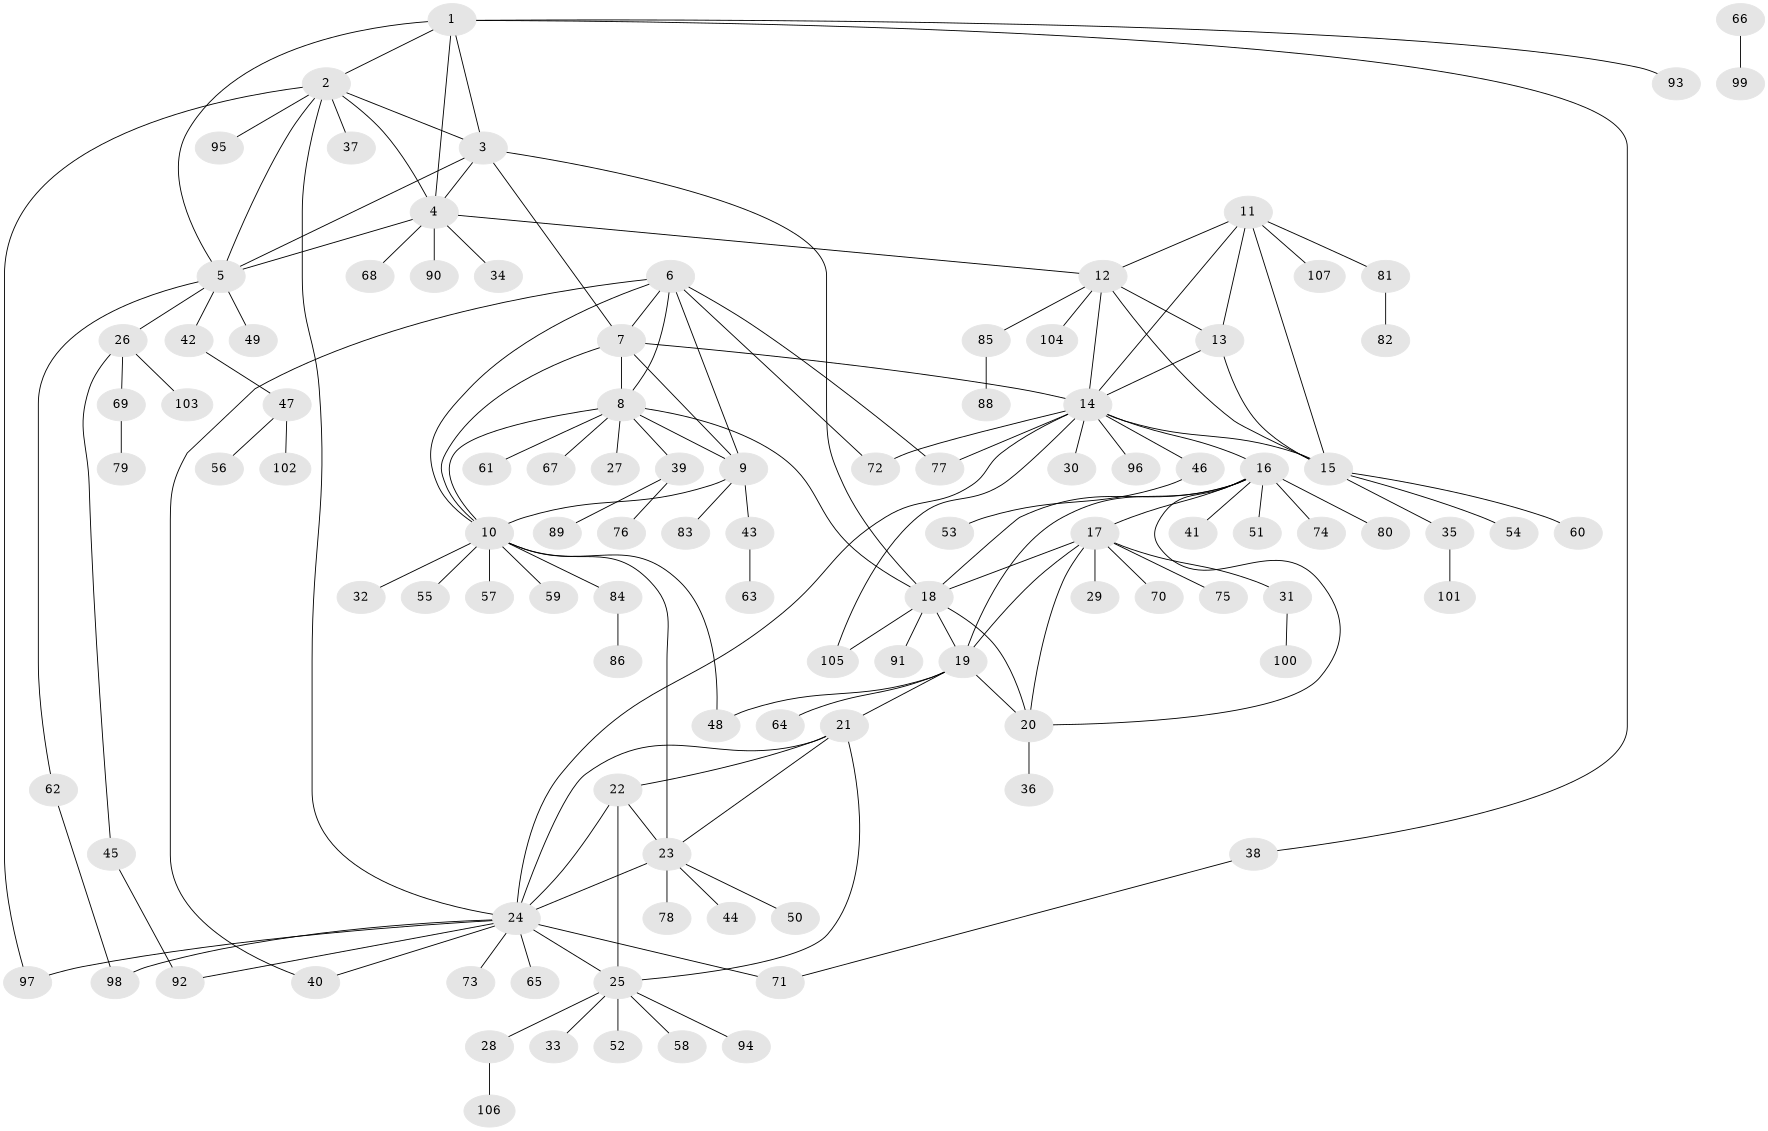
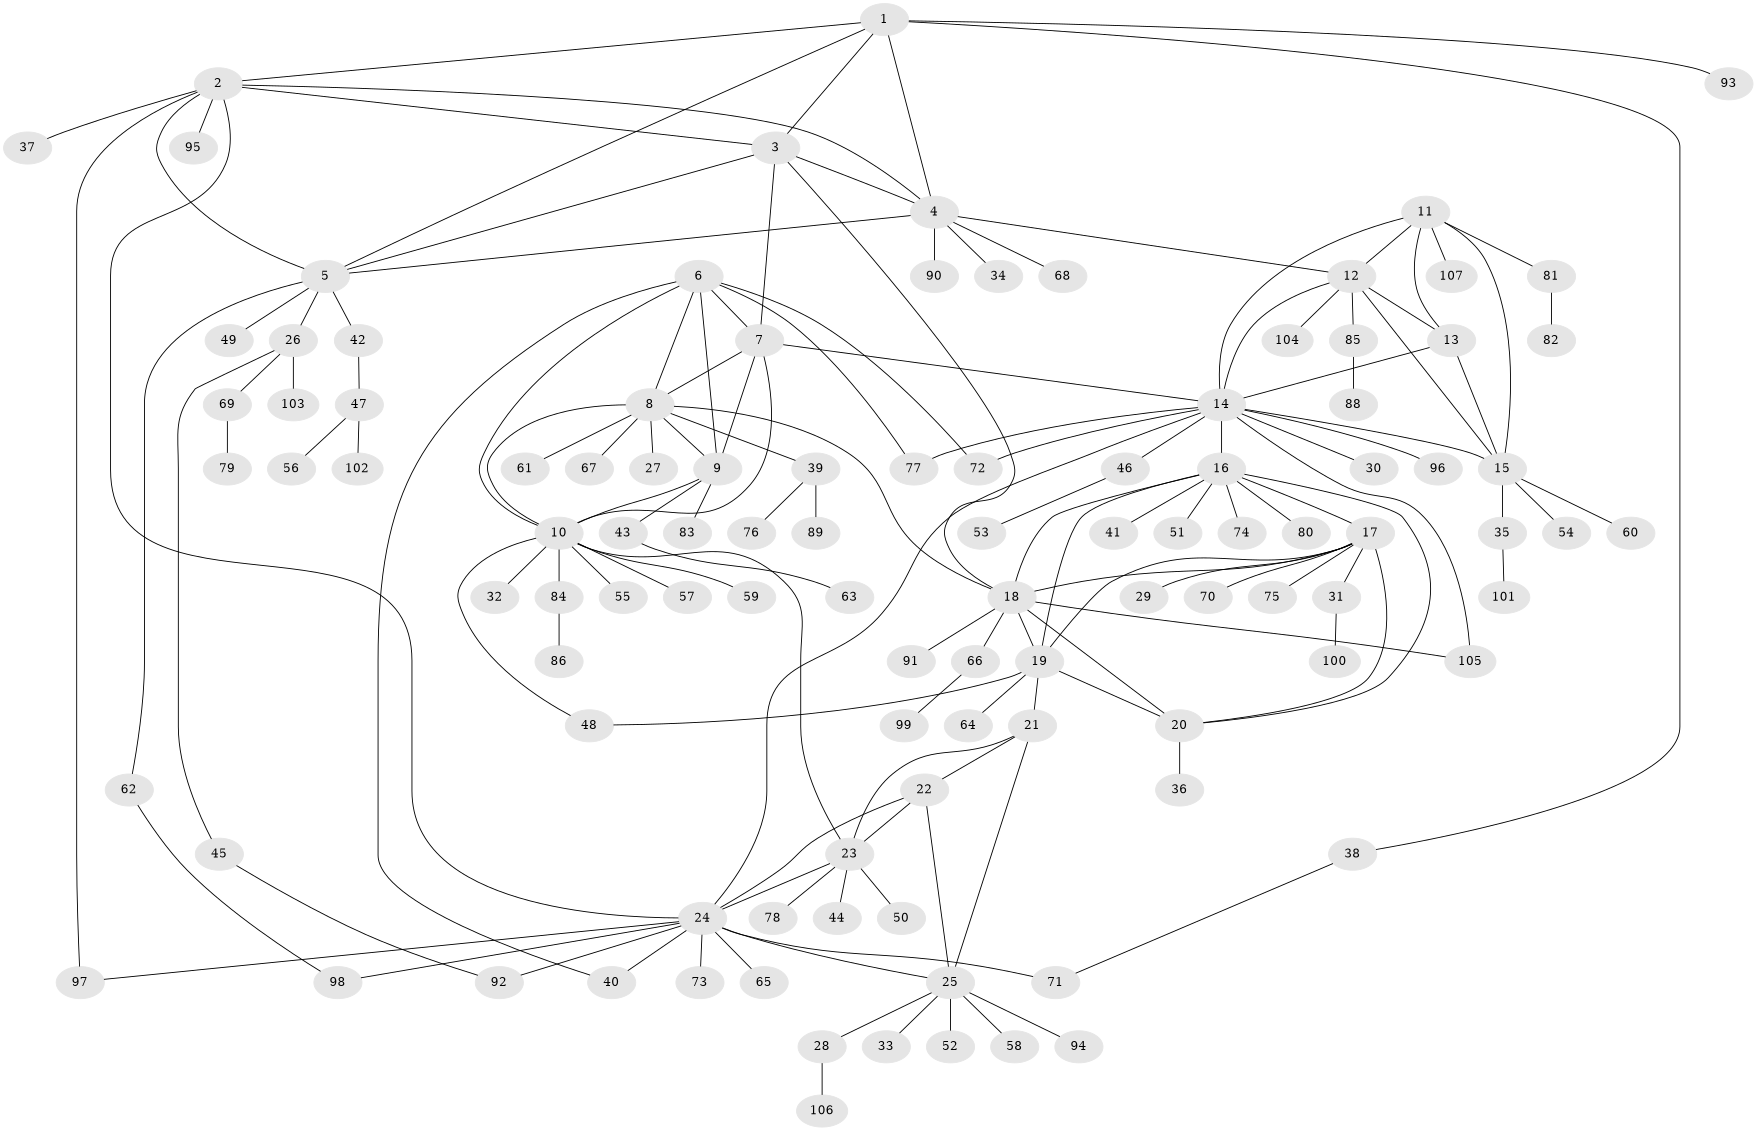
none -> (994, 630)
(632, 751) -> none
